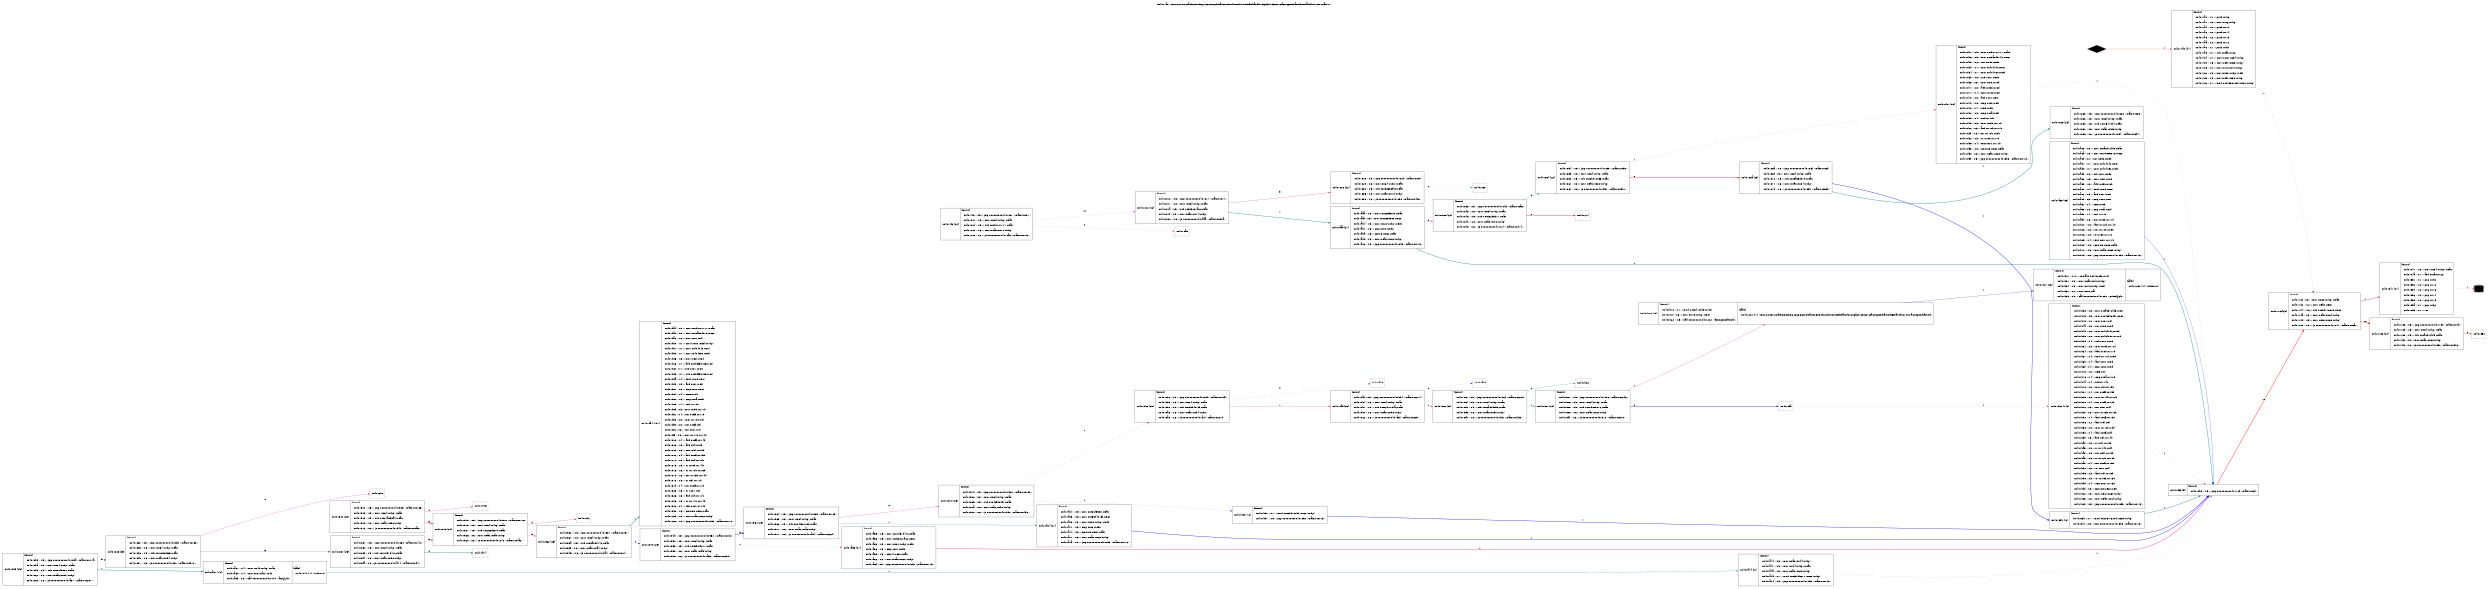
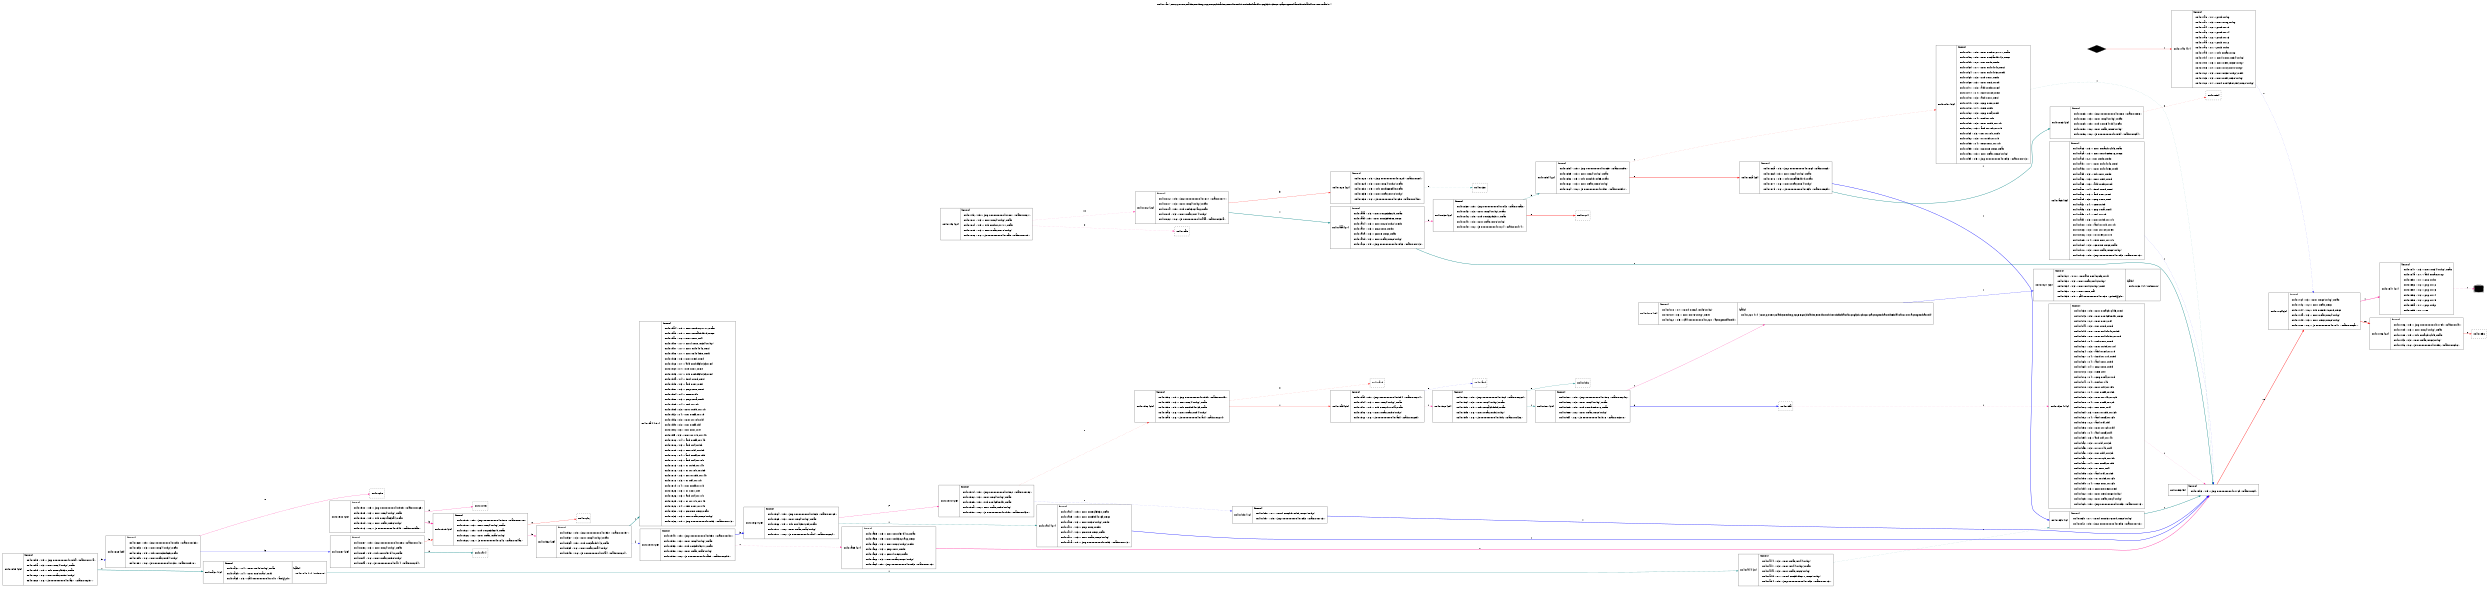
none -> (2213, 95)
(2199, 353) -> (2199, 353)
(2037, 573) -> (1940, 545)
